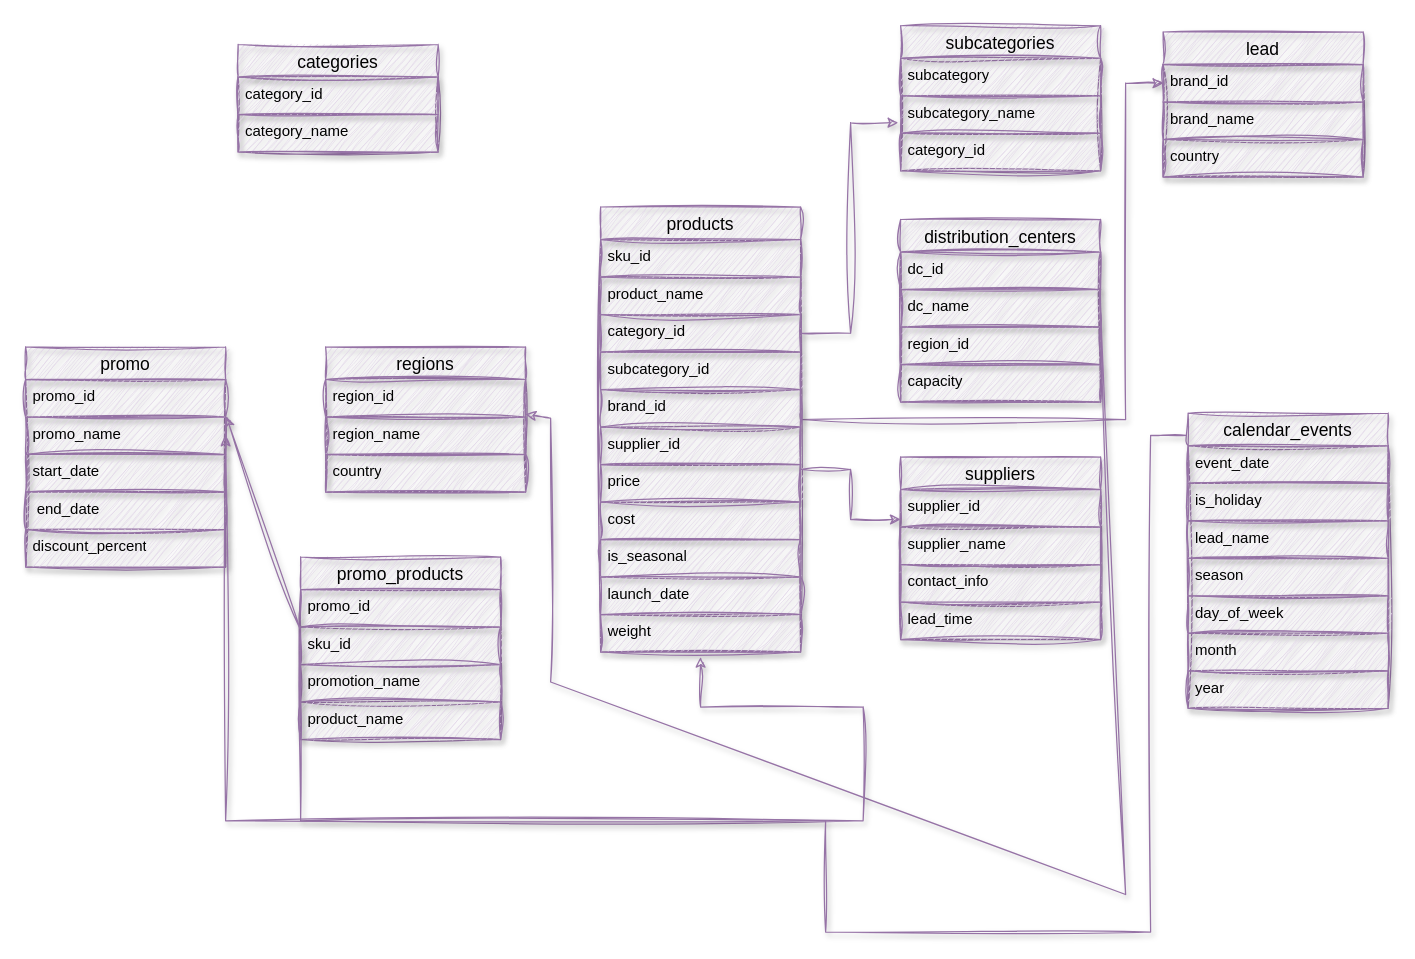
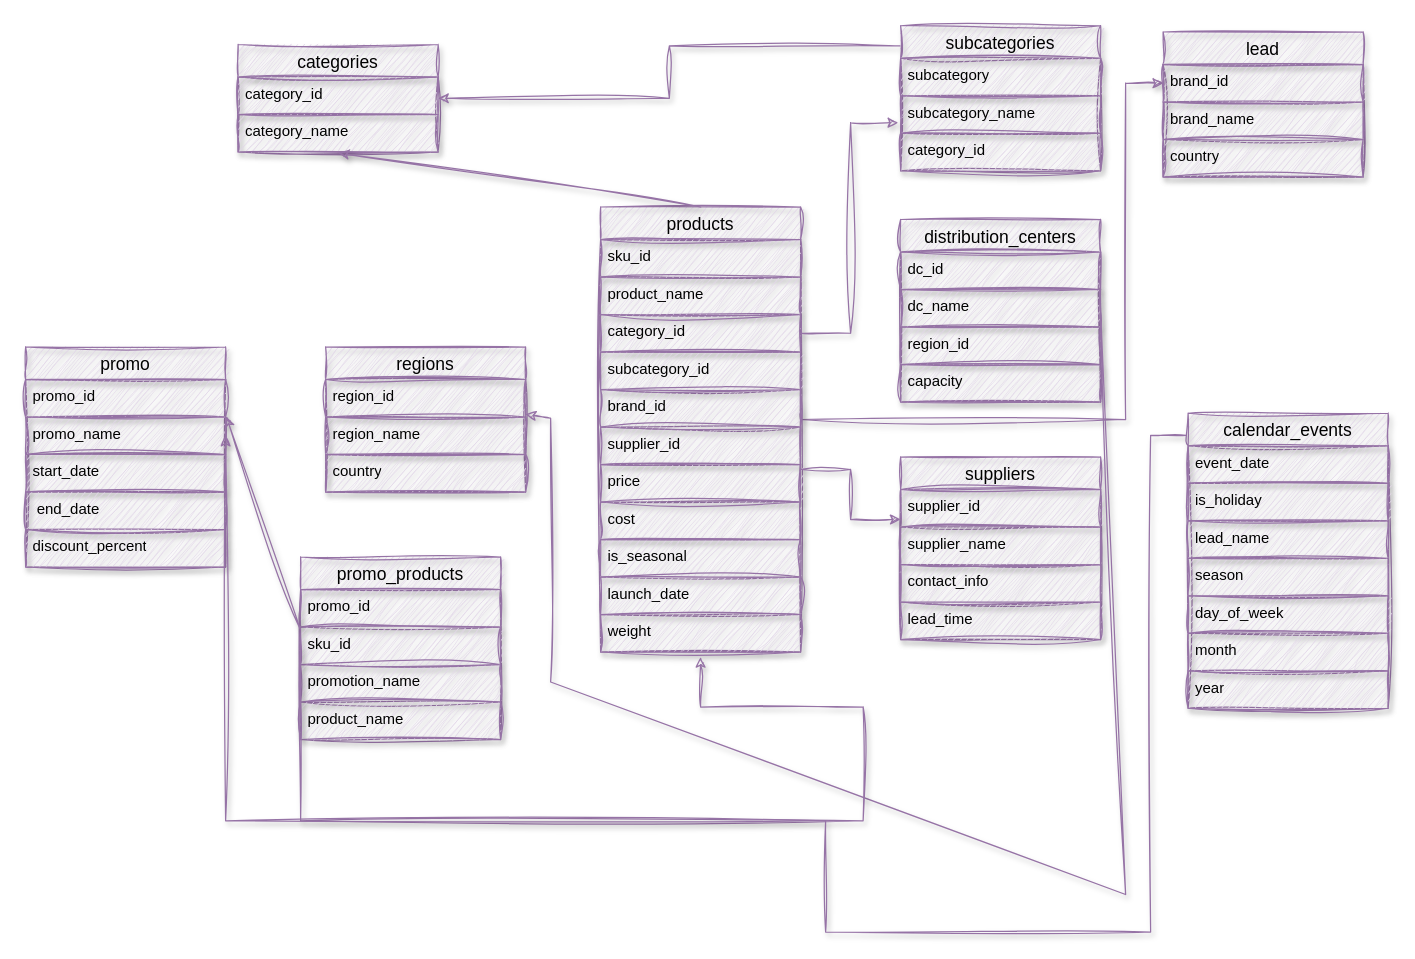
none -> (669, 70)
none -> (516, 179)
